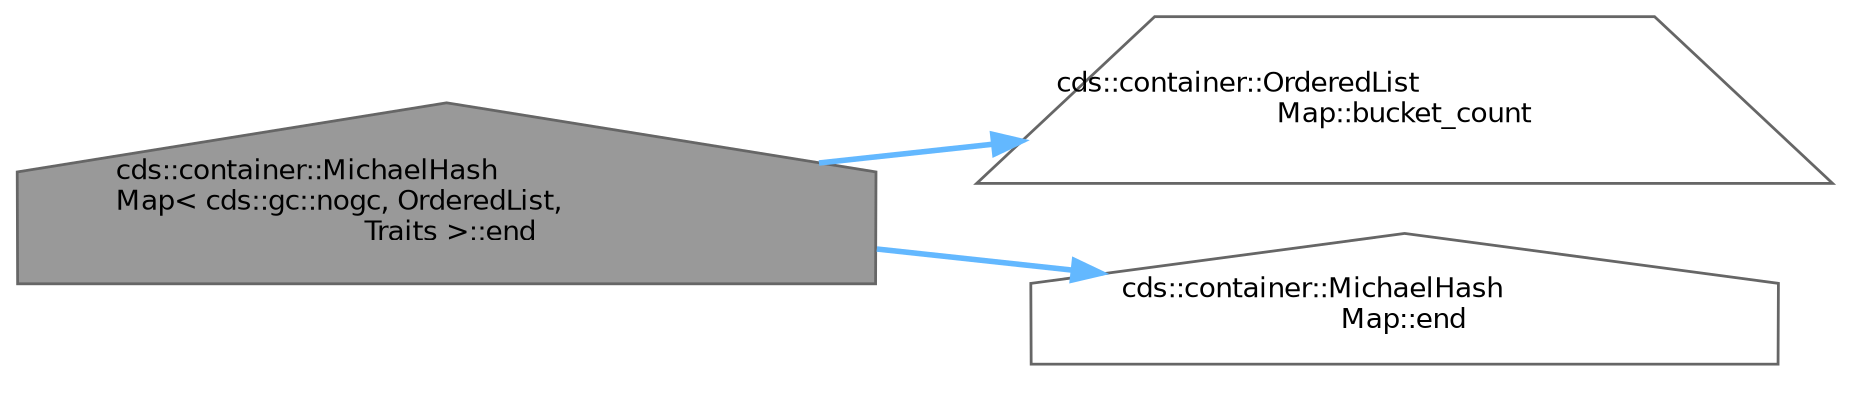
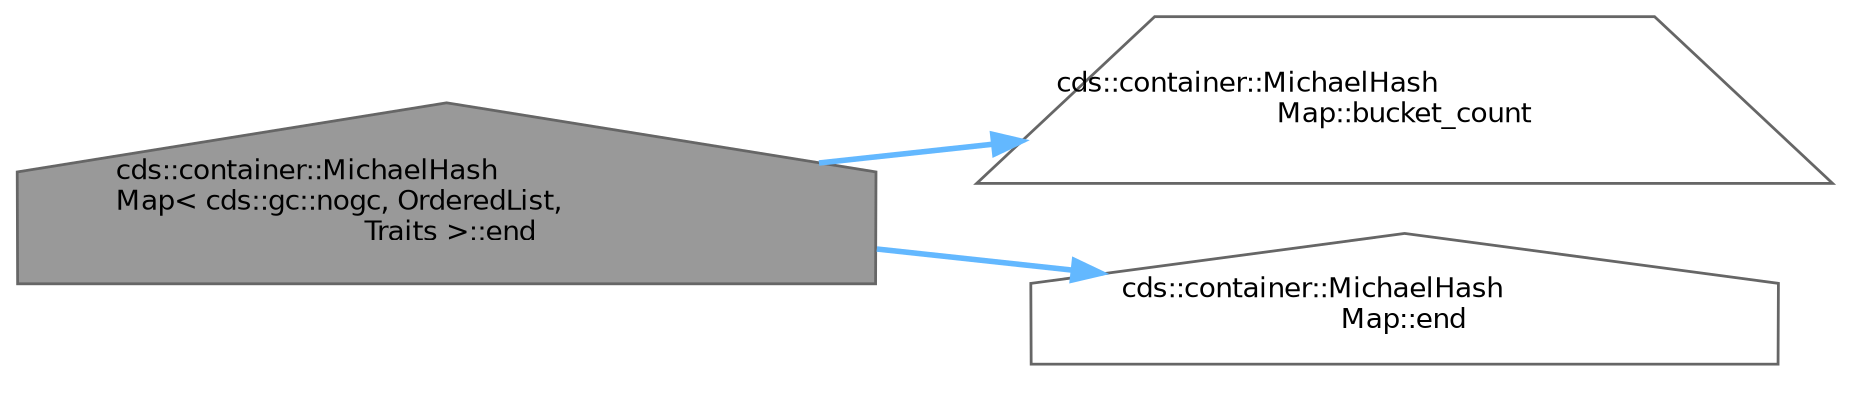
(1405, 100) -> (1405, 100)
